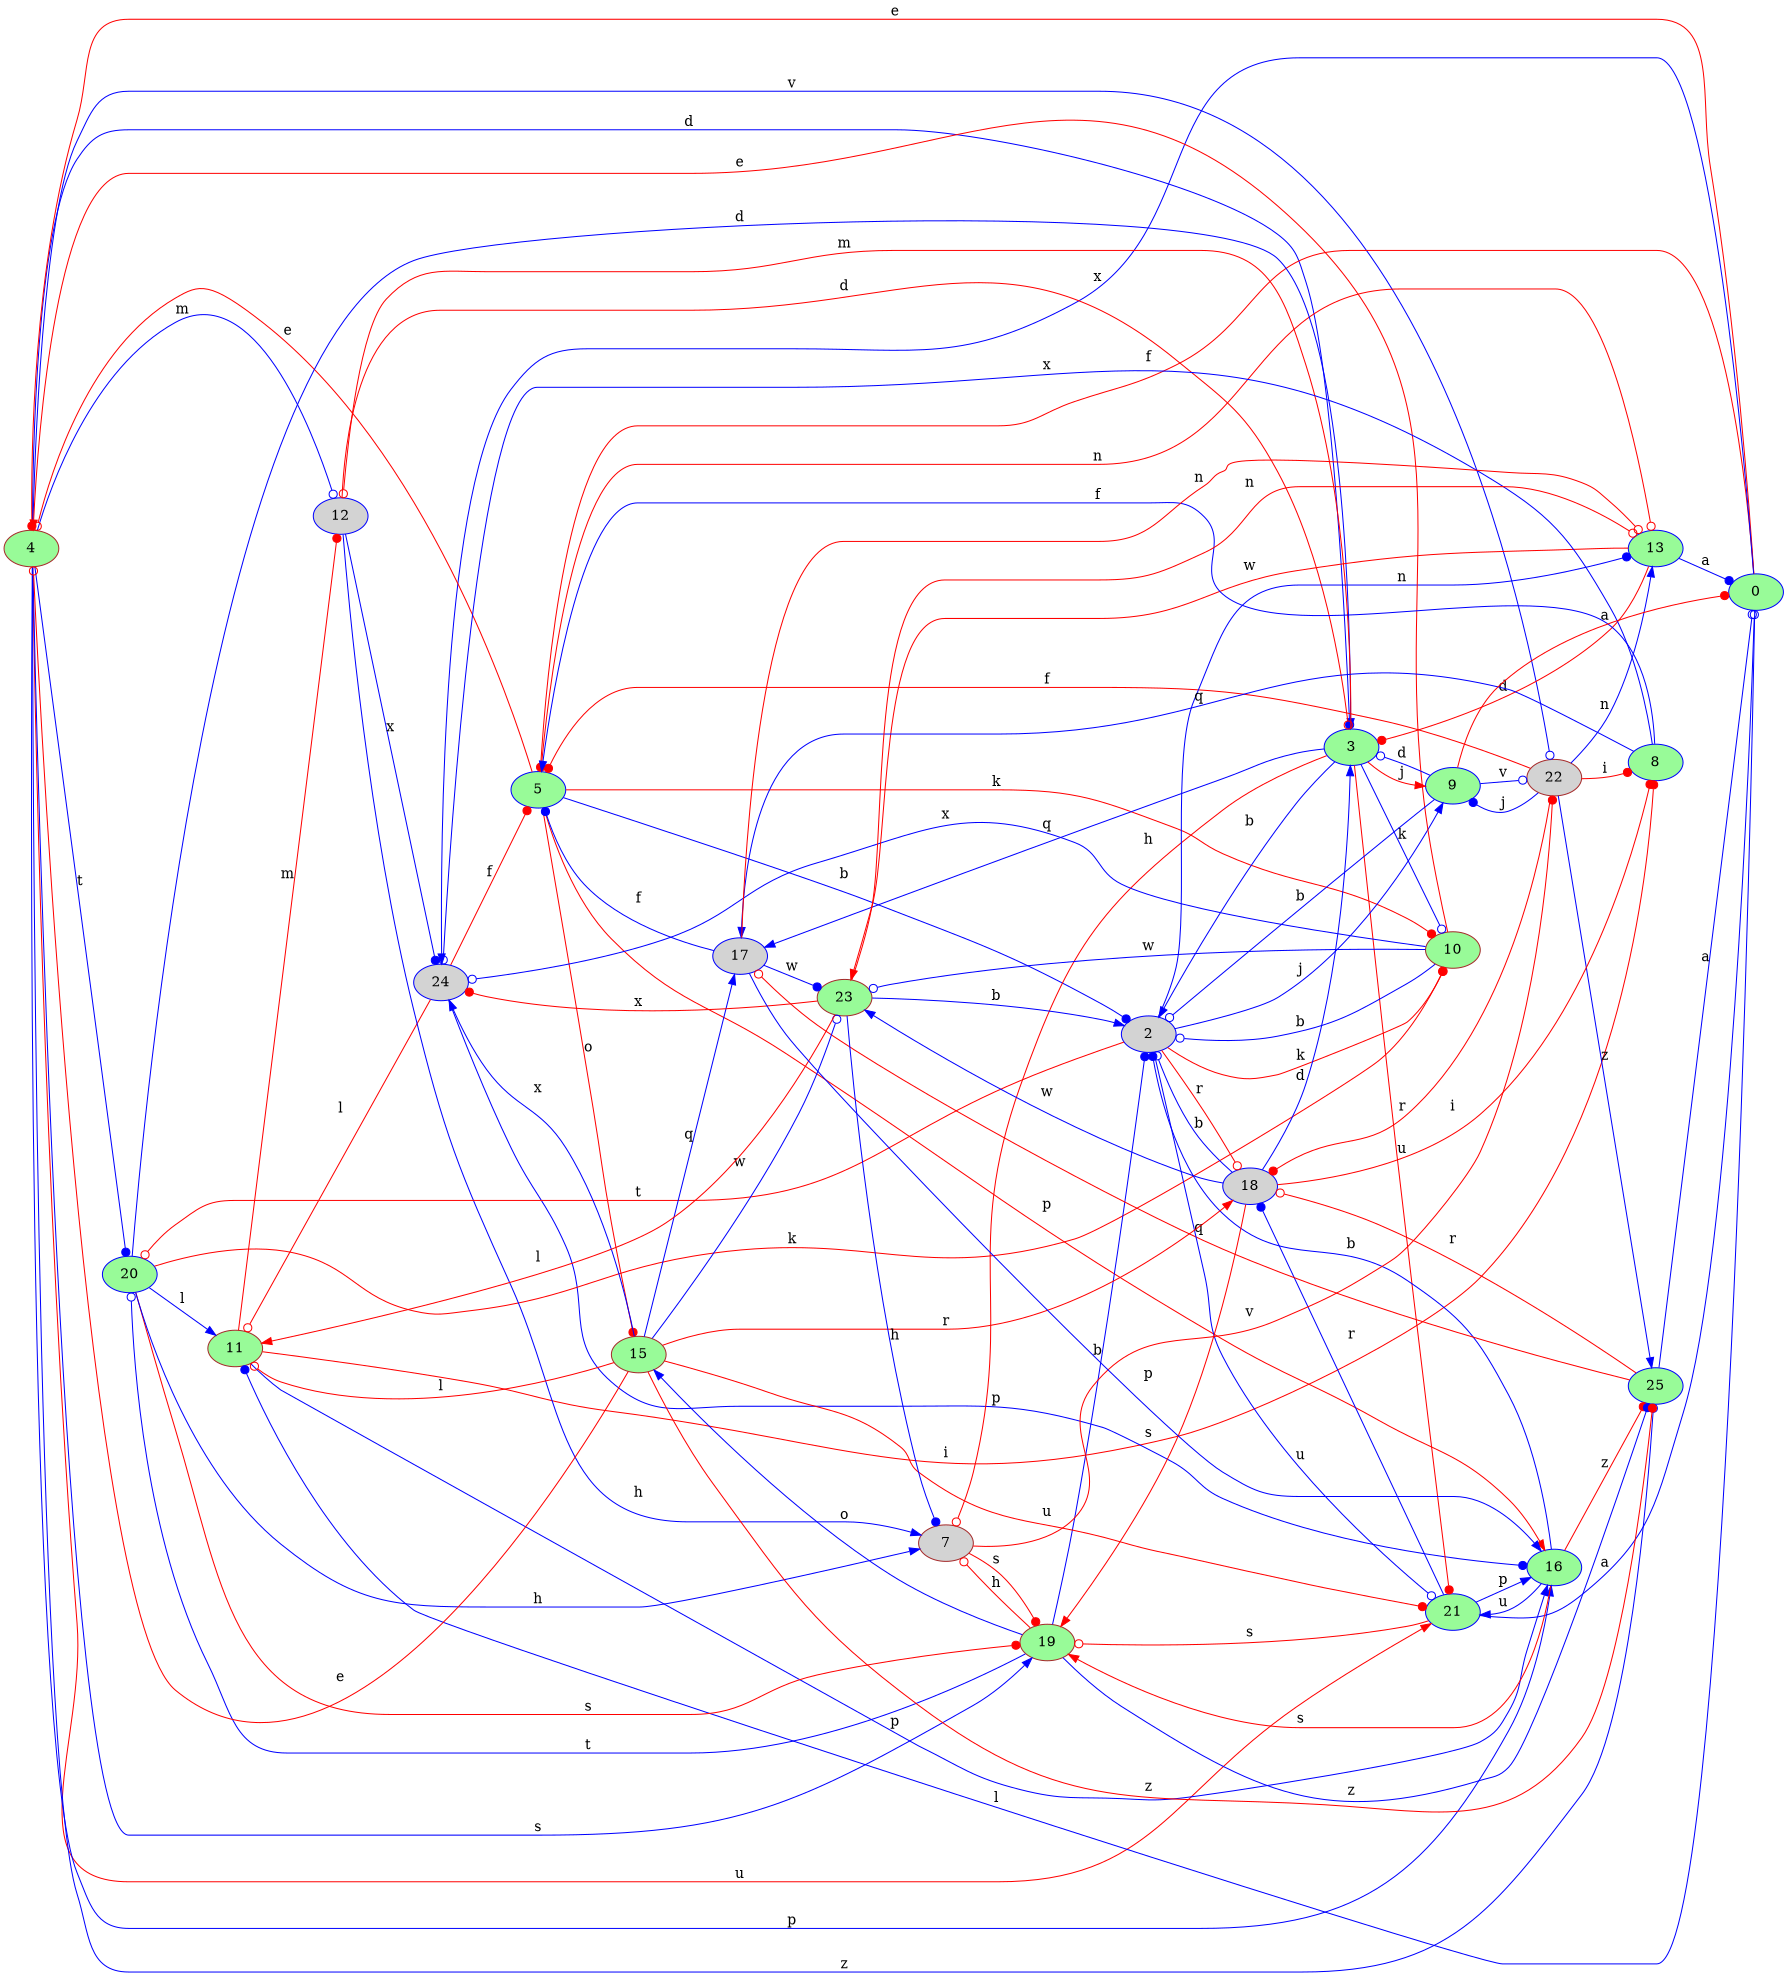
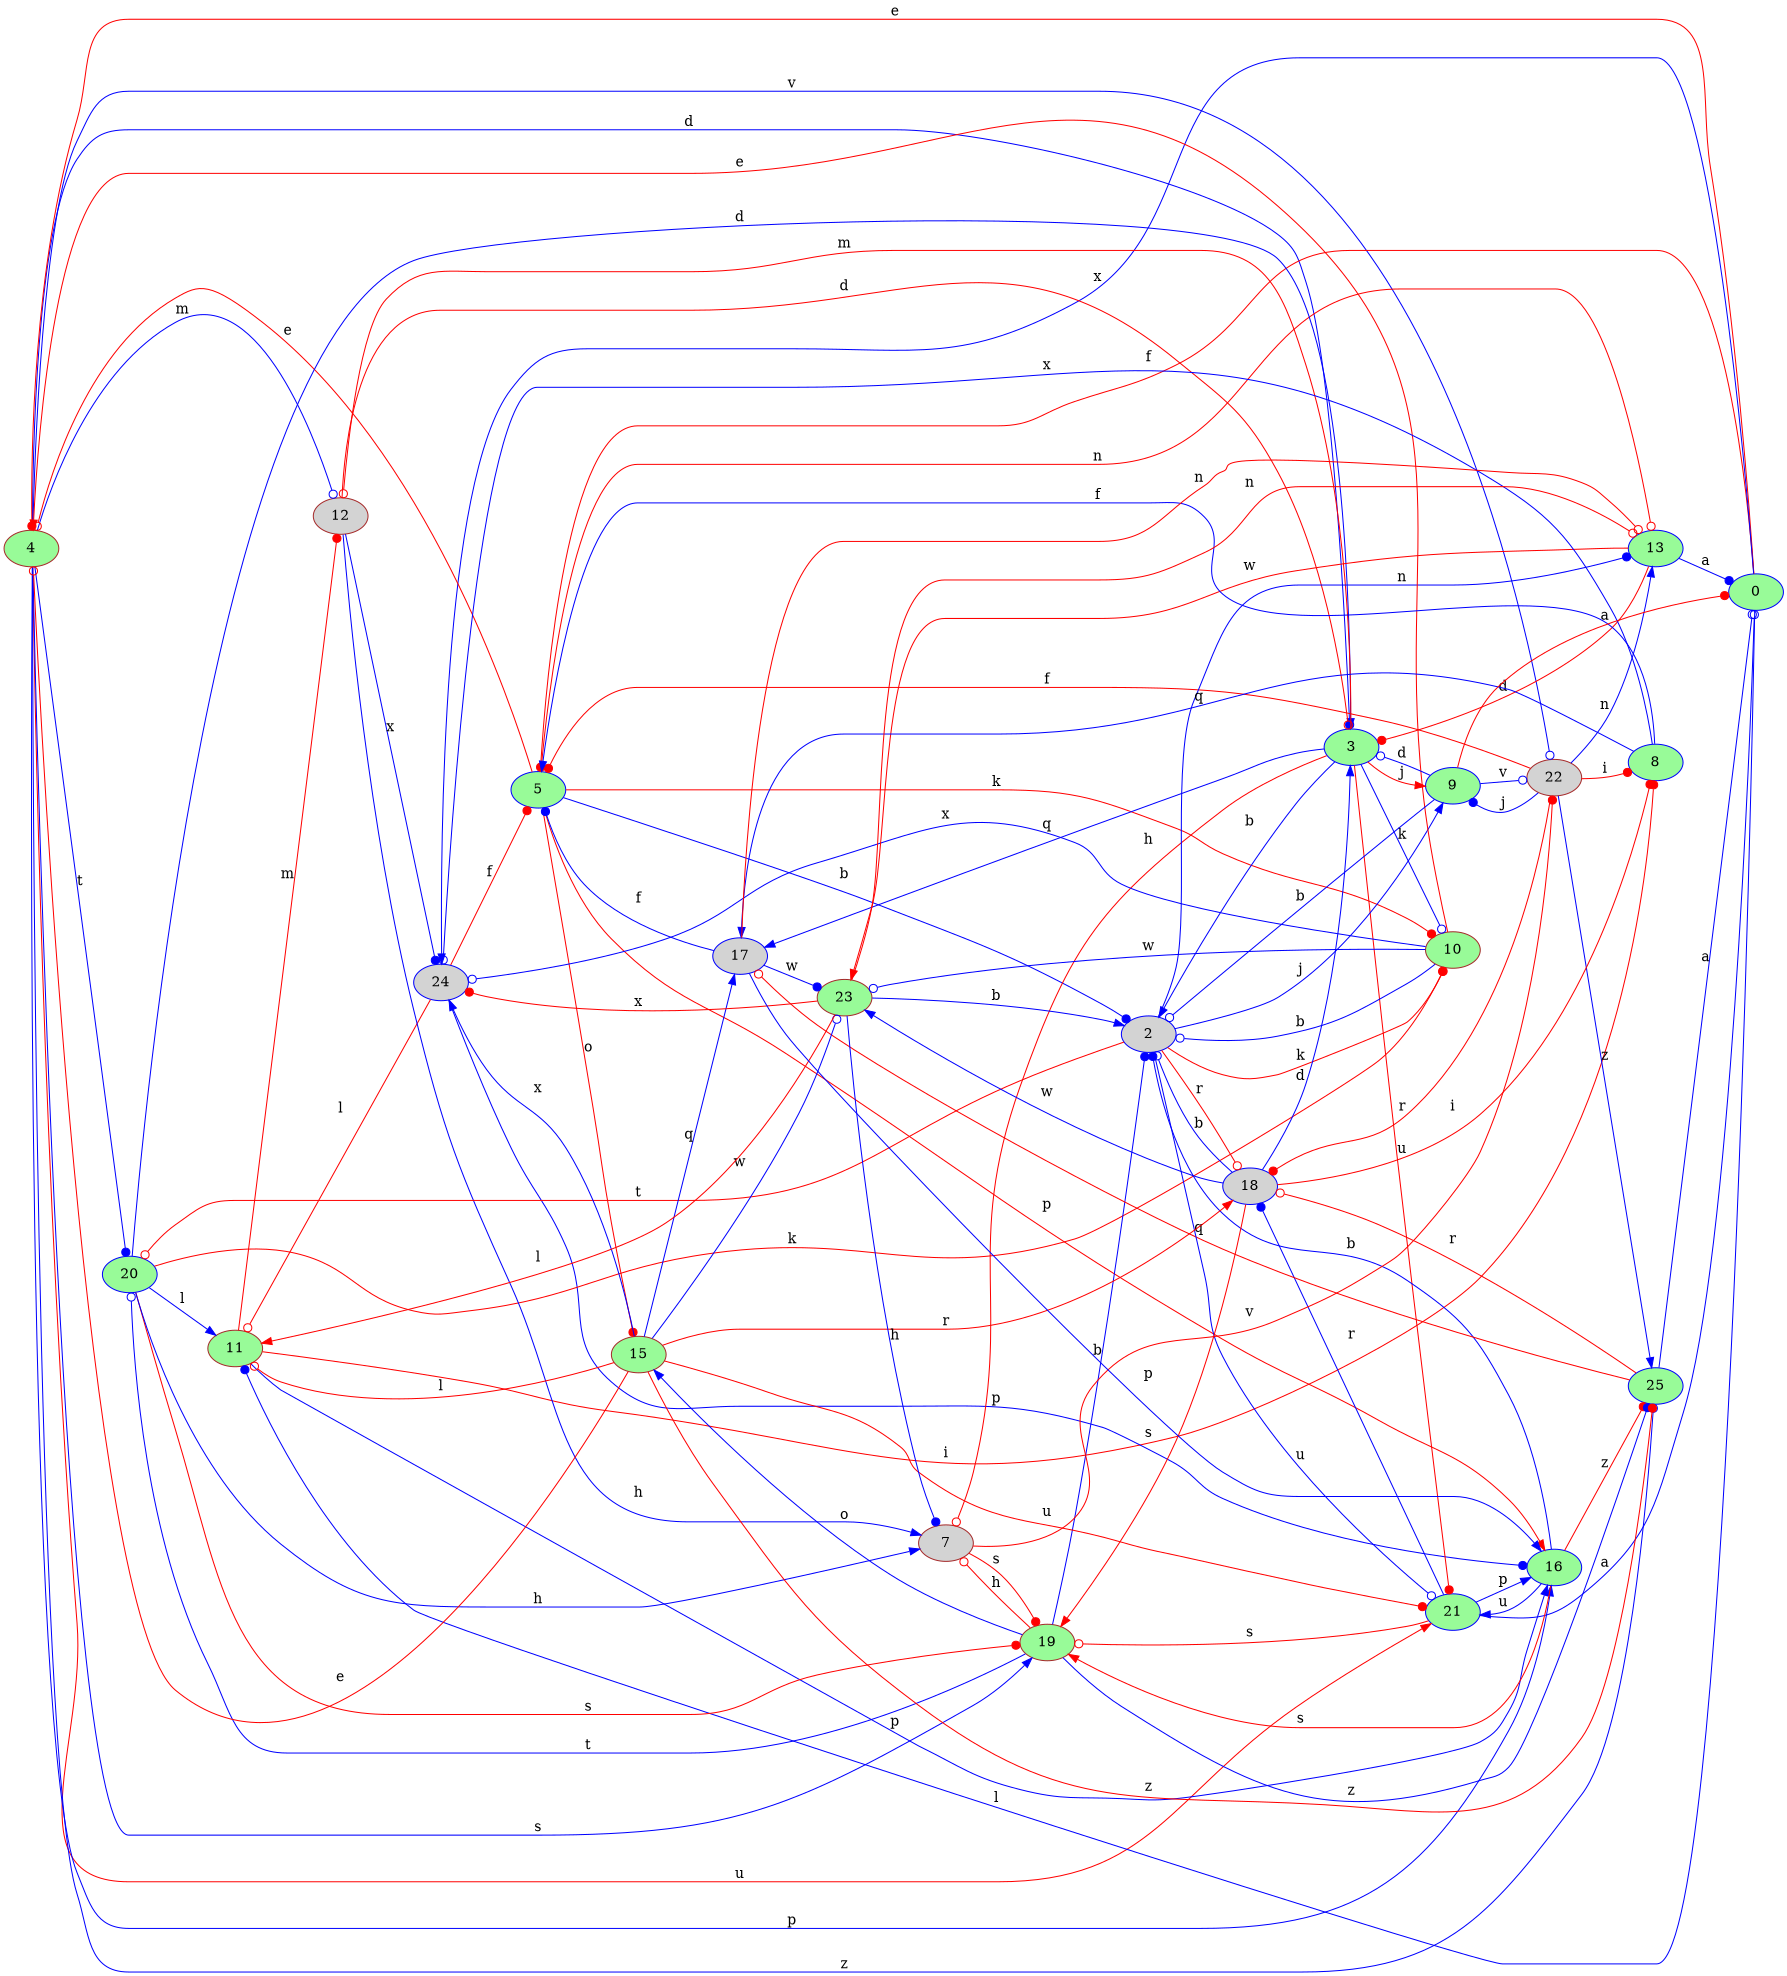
(341, 516) -> (341, 516)
